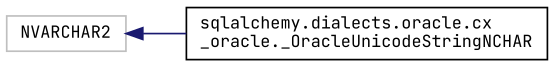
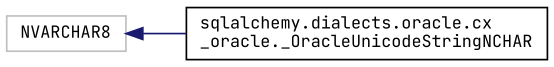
(66, 34) -> (66, 34)
